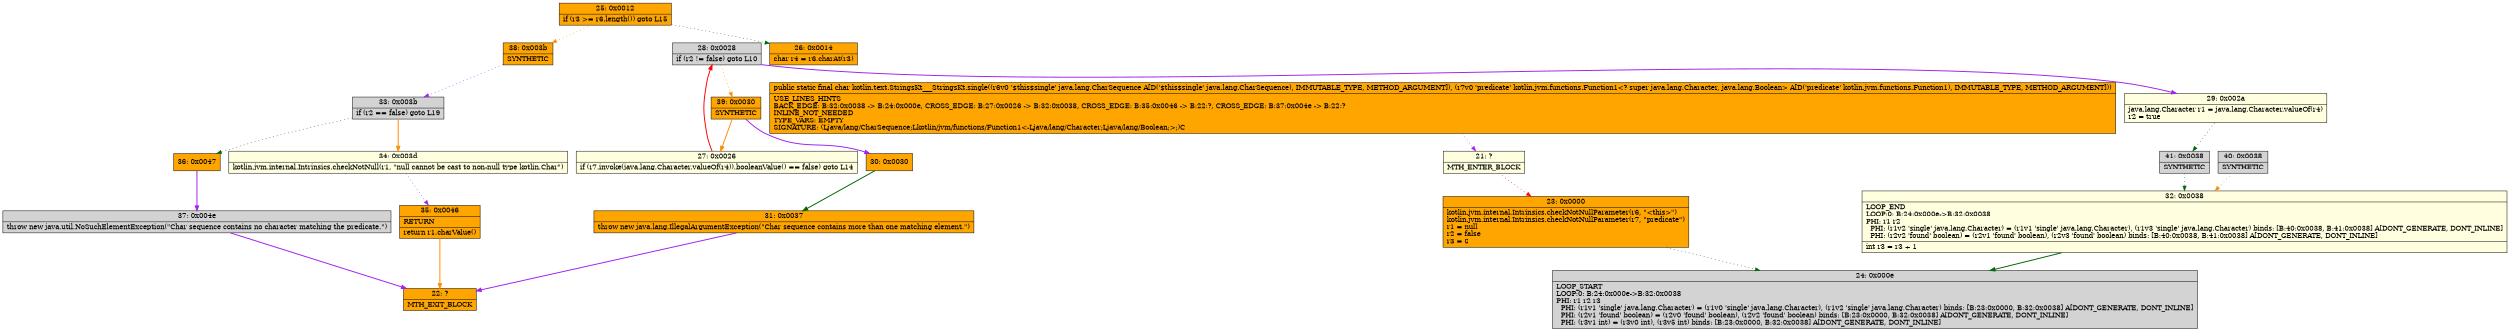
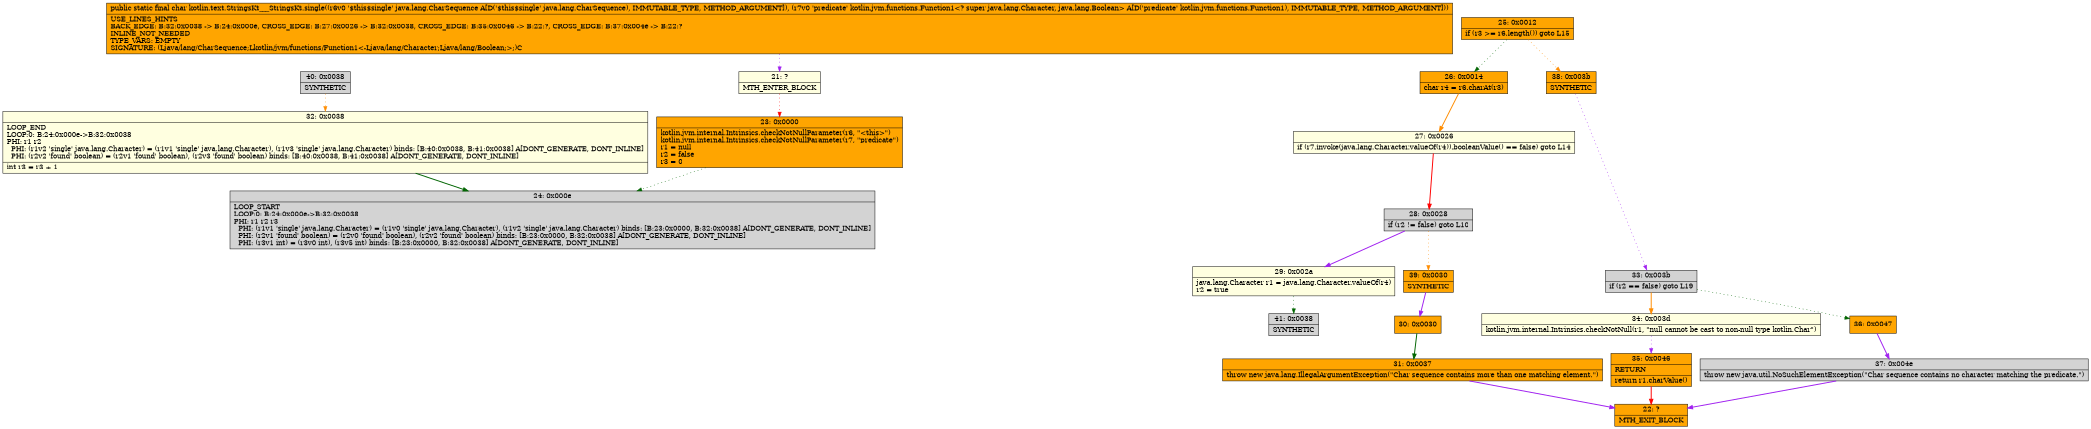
(727, 133) -> (1450, 110)
(2185, 180) -> none
(440, 261) -> (1651, 393)
